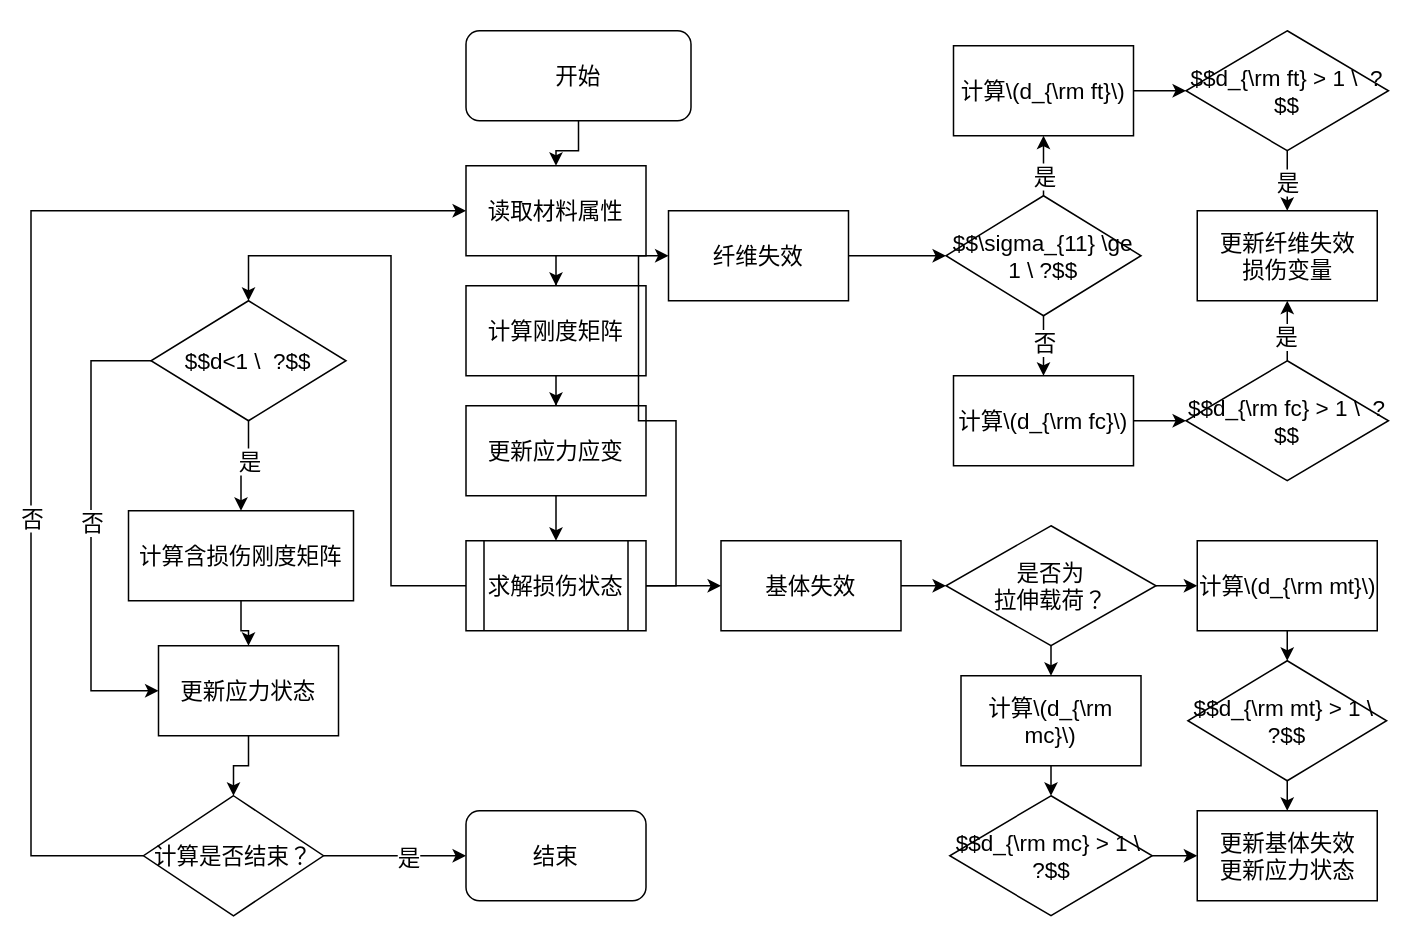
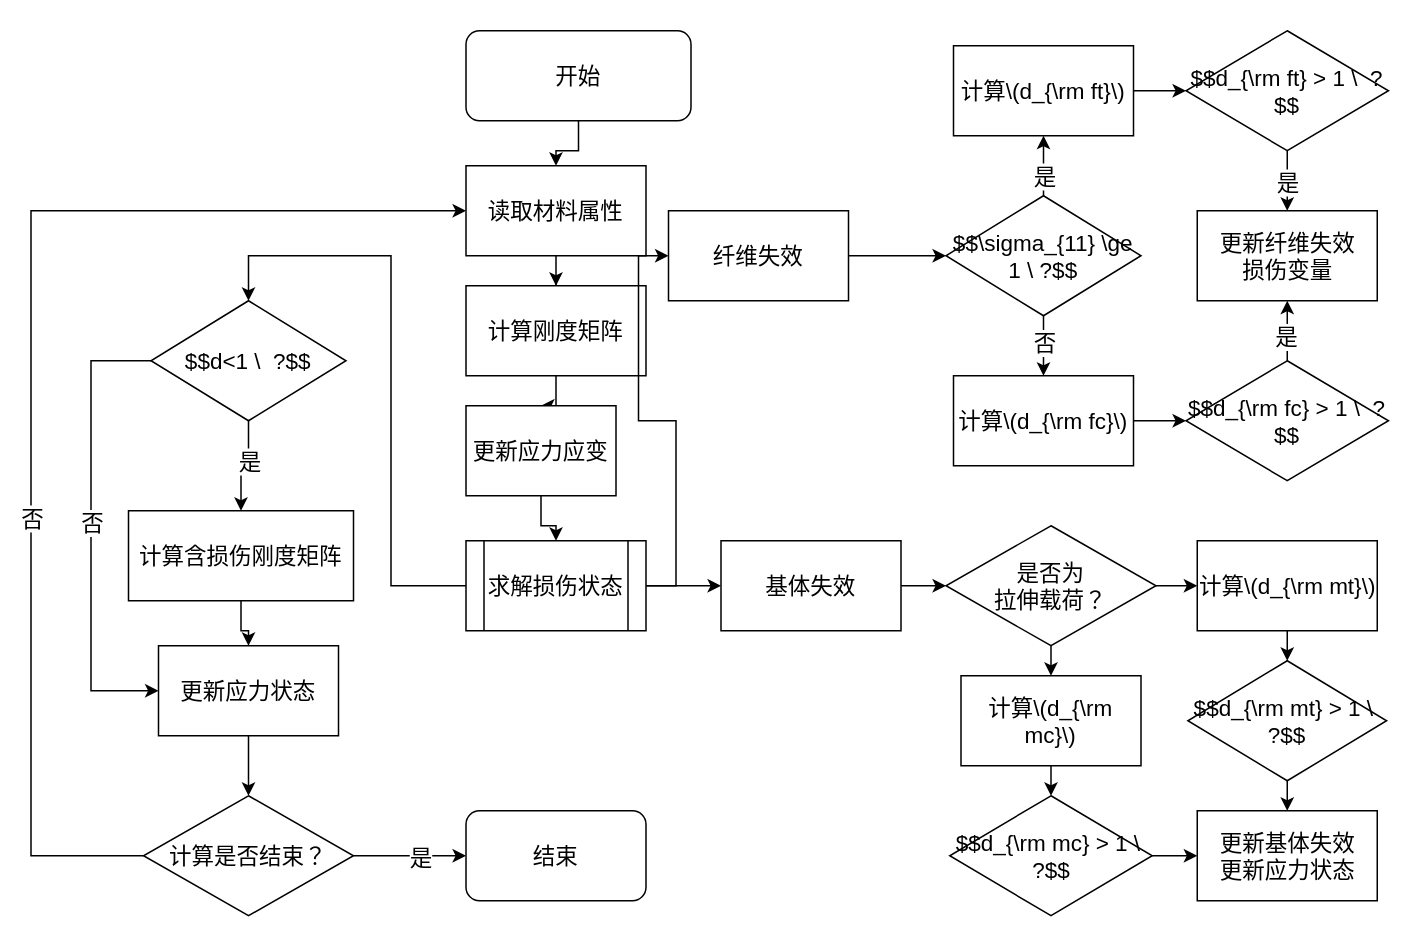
(556, 451) -> (541, 451)
(233, 856) -> (248, 856)
